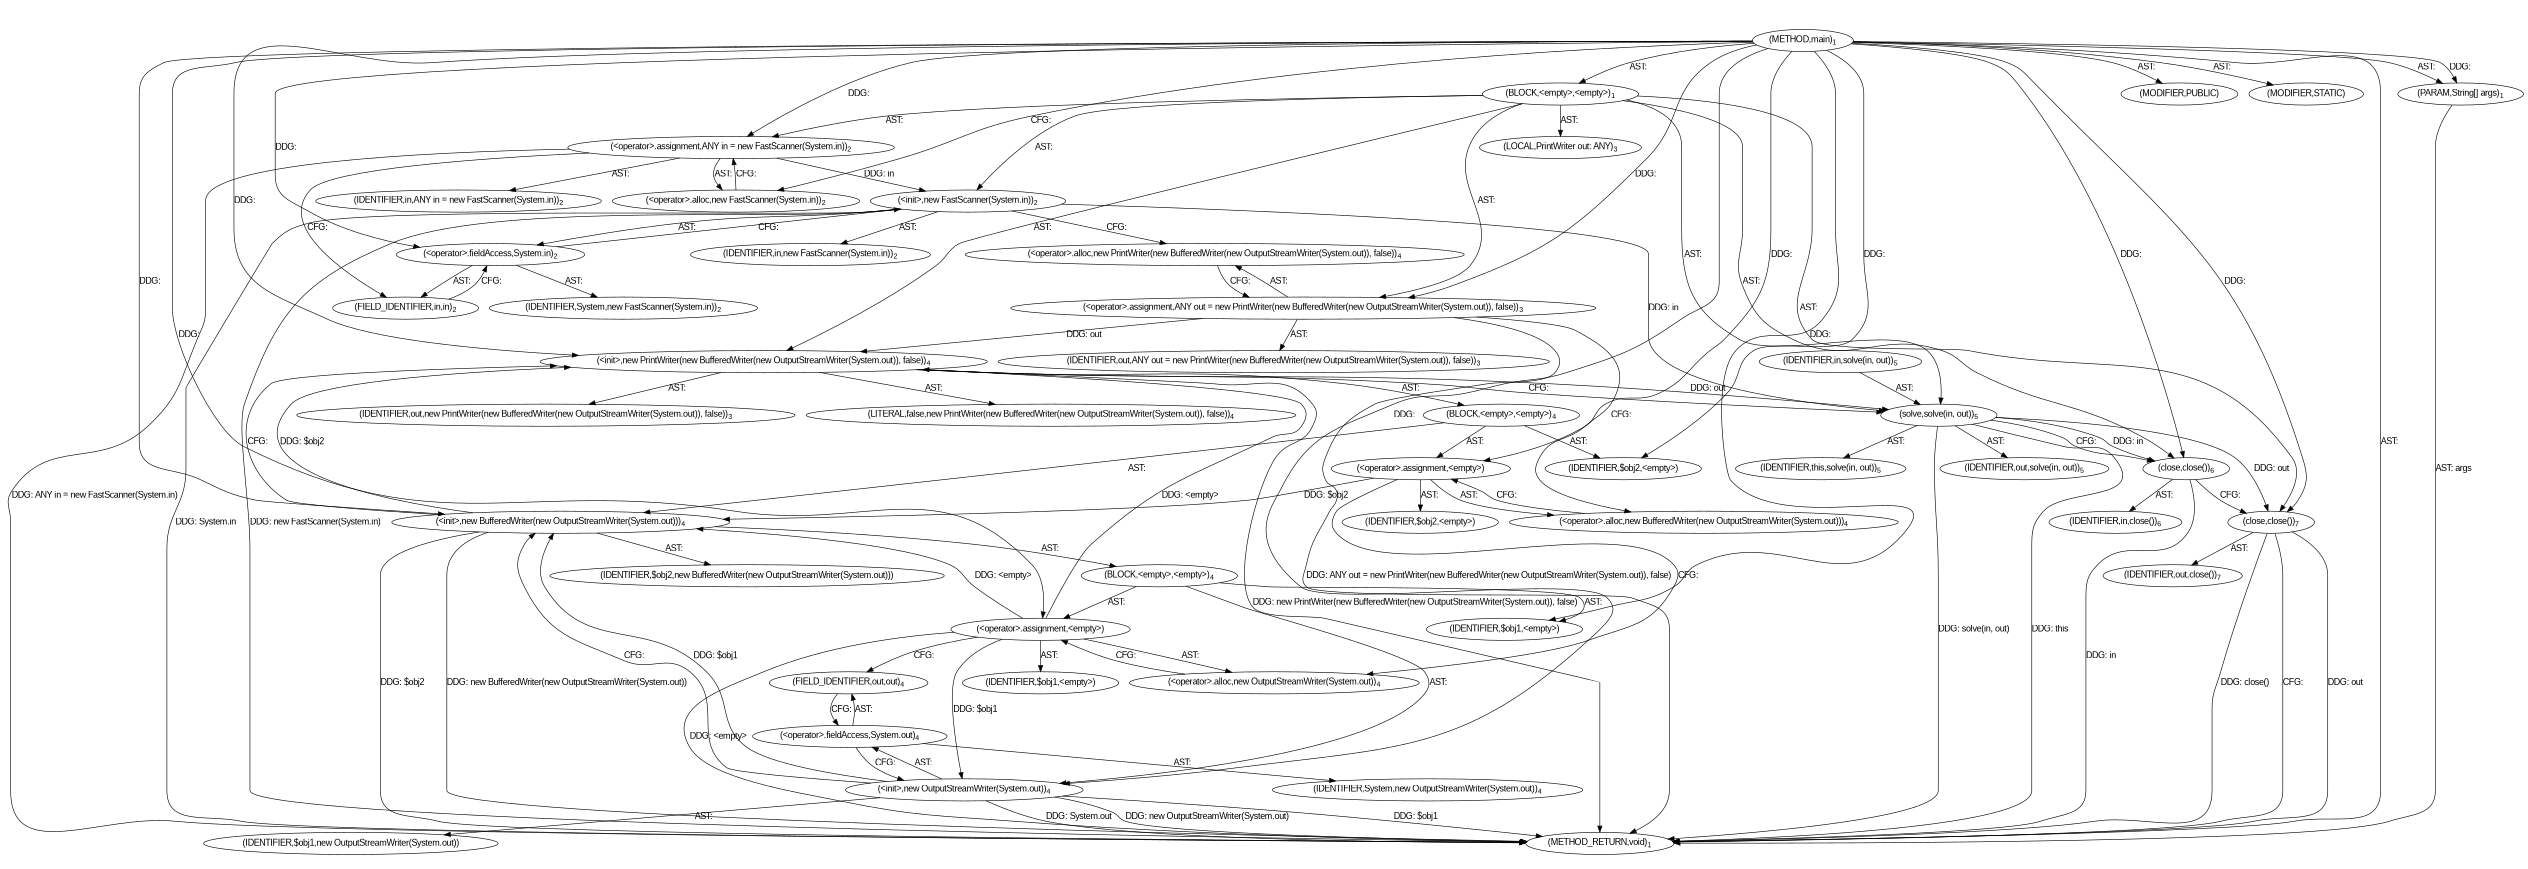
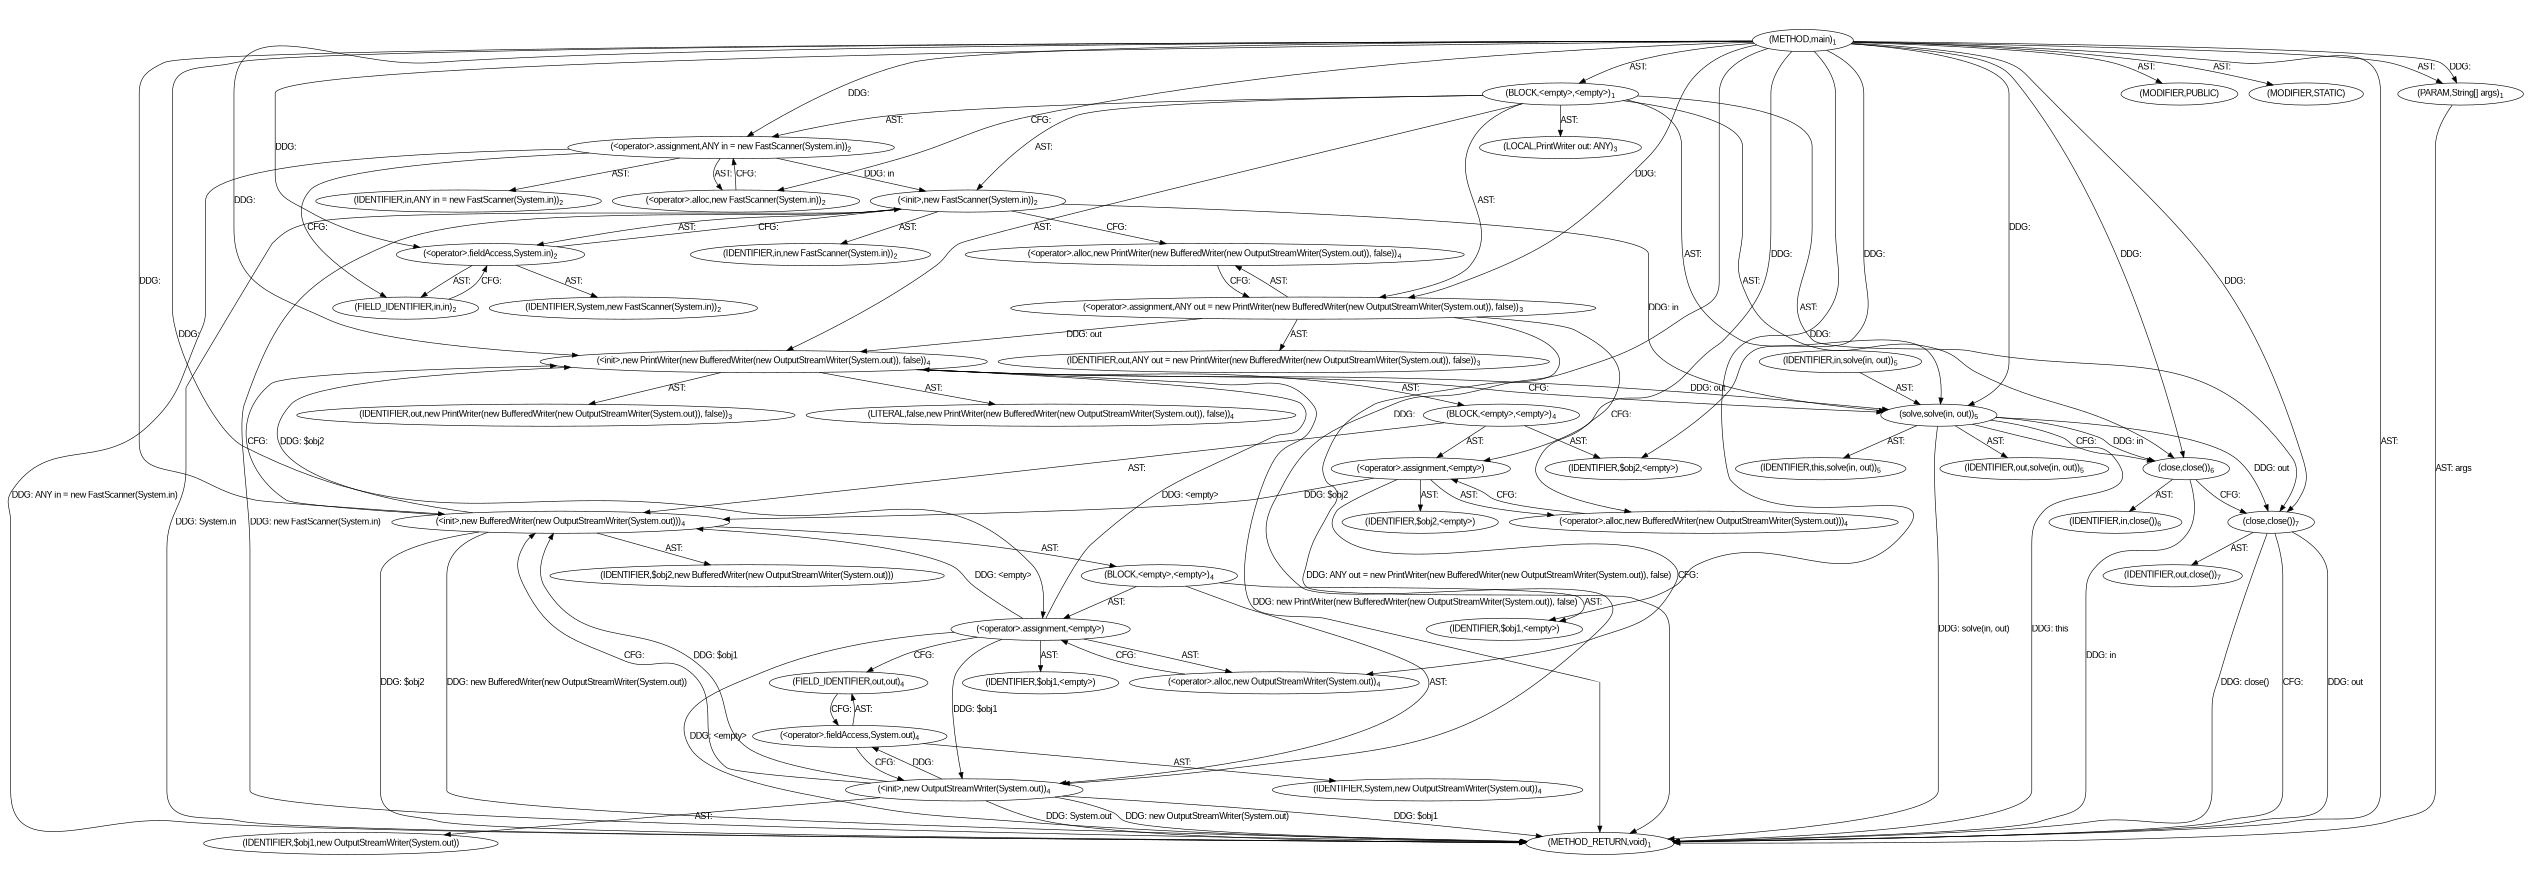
none -> (2009, 170)
(925, 763) -> (925, 763)
